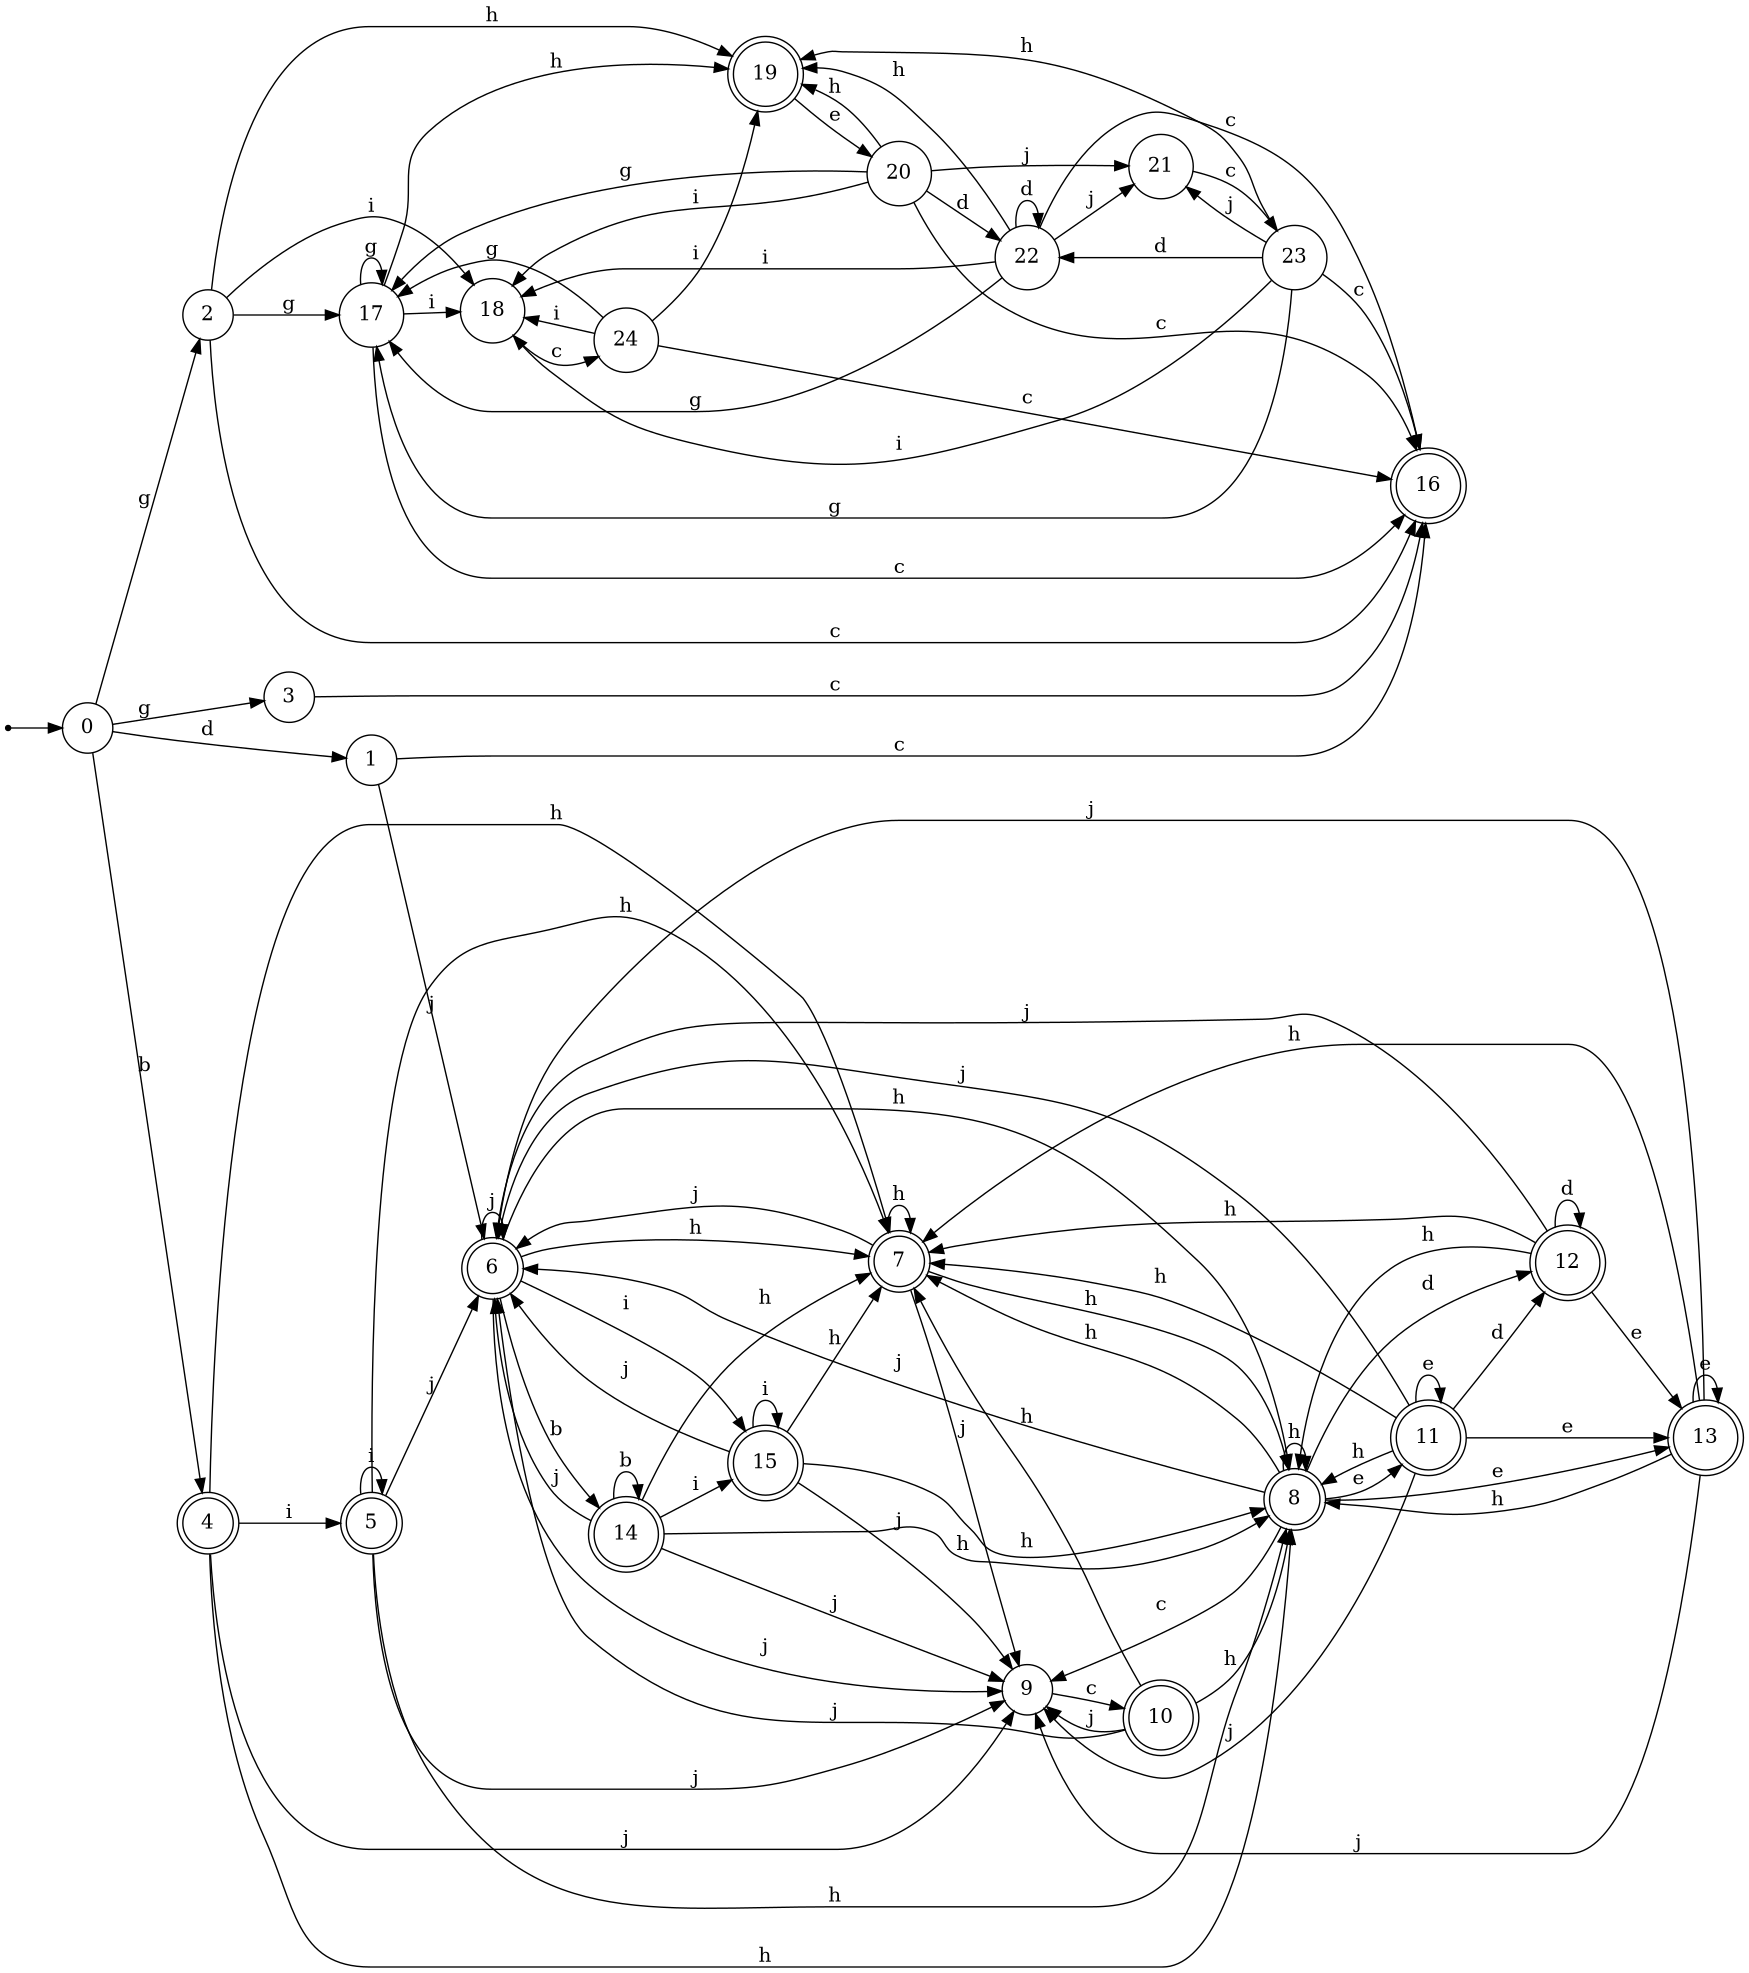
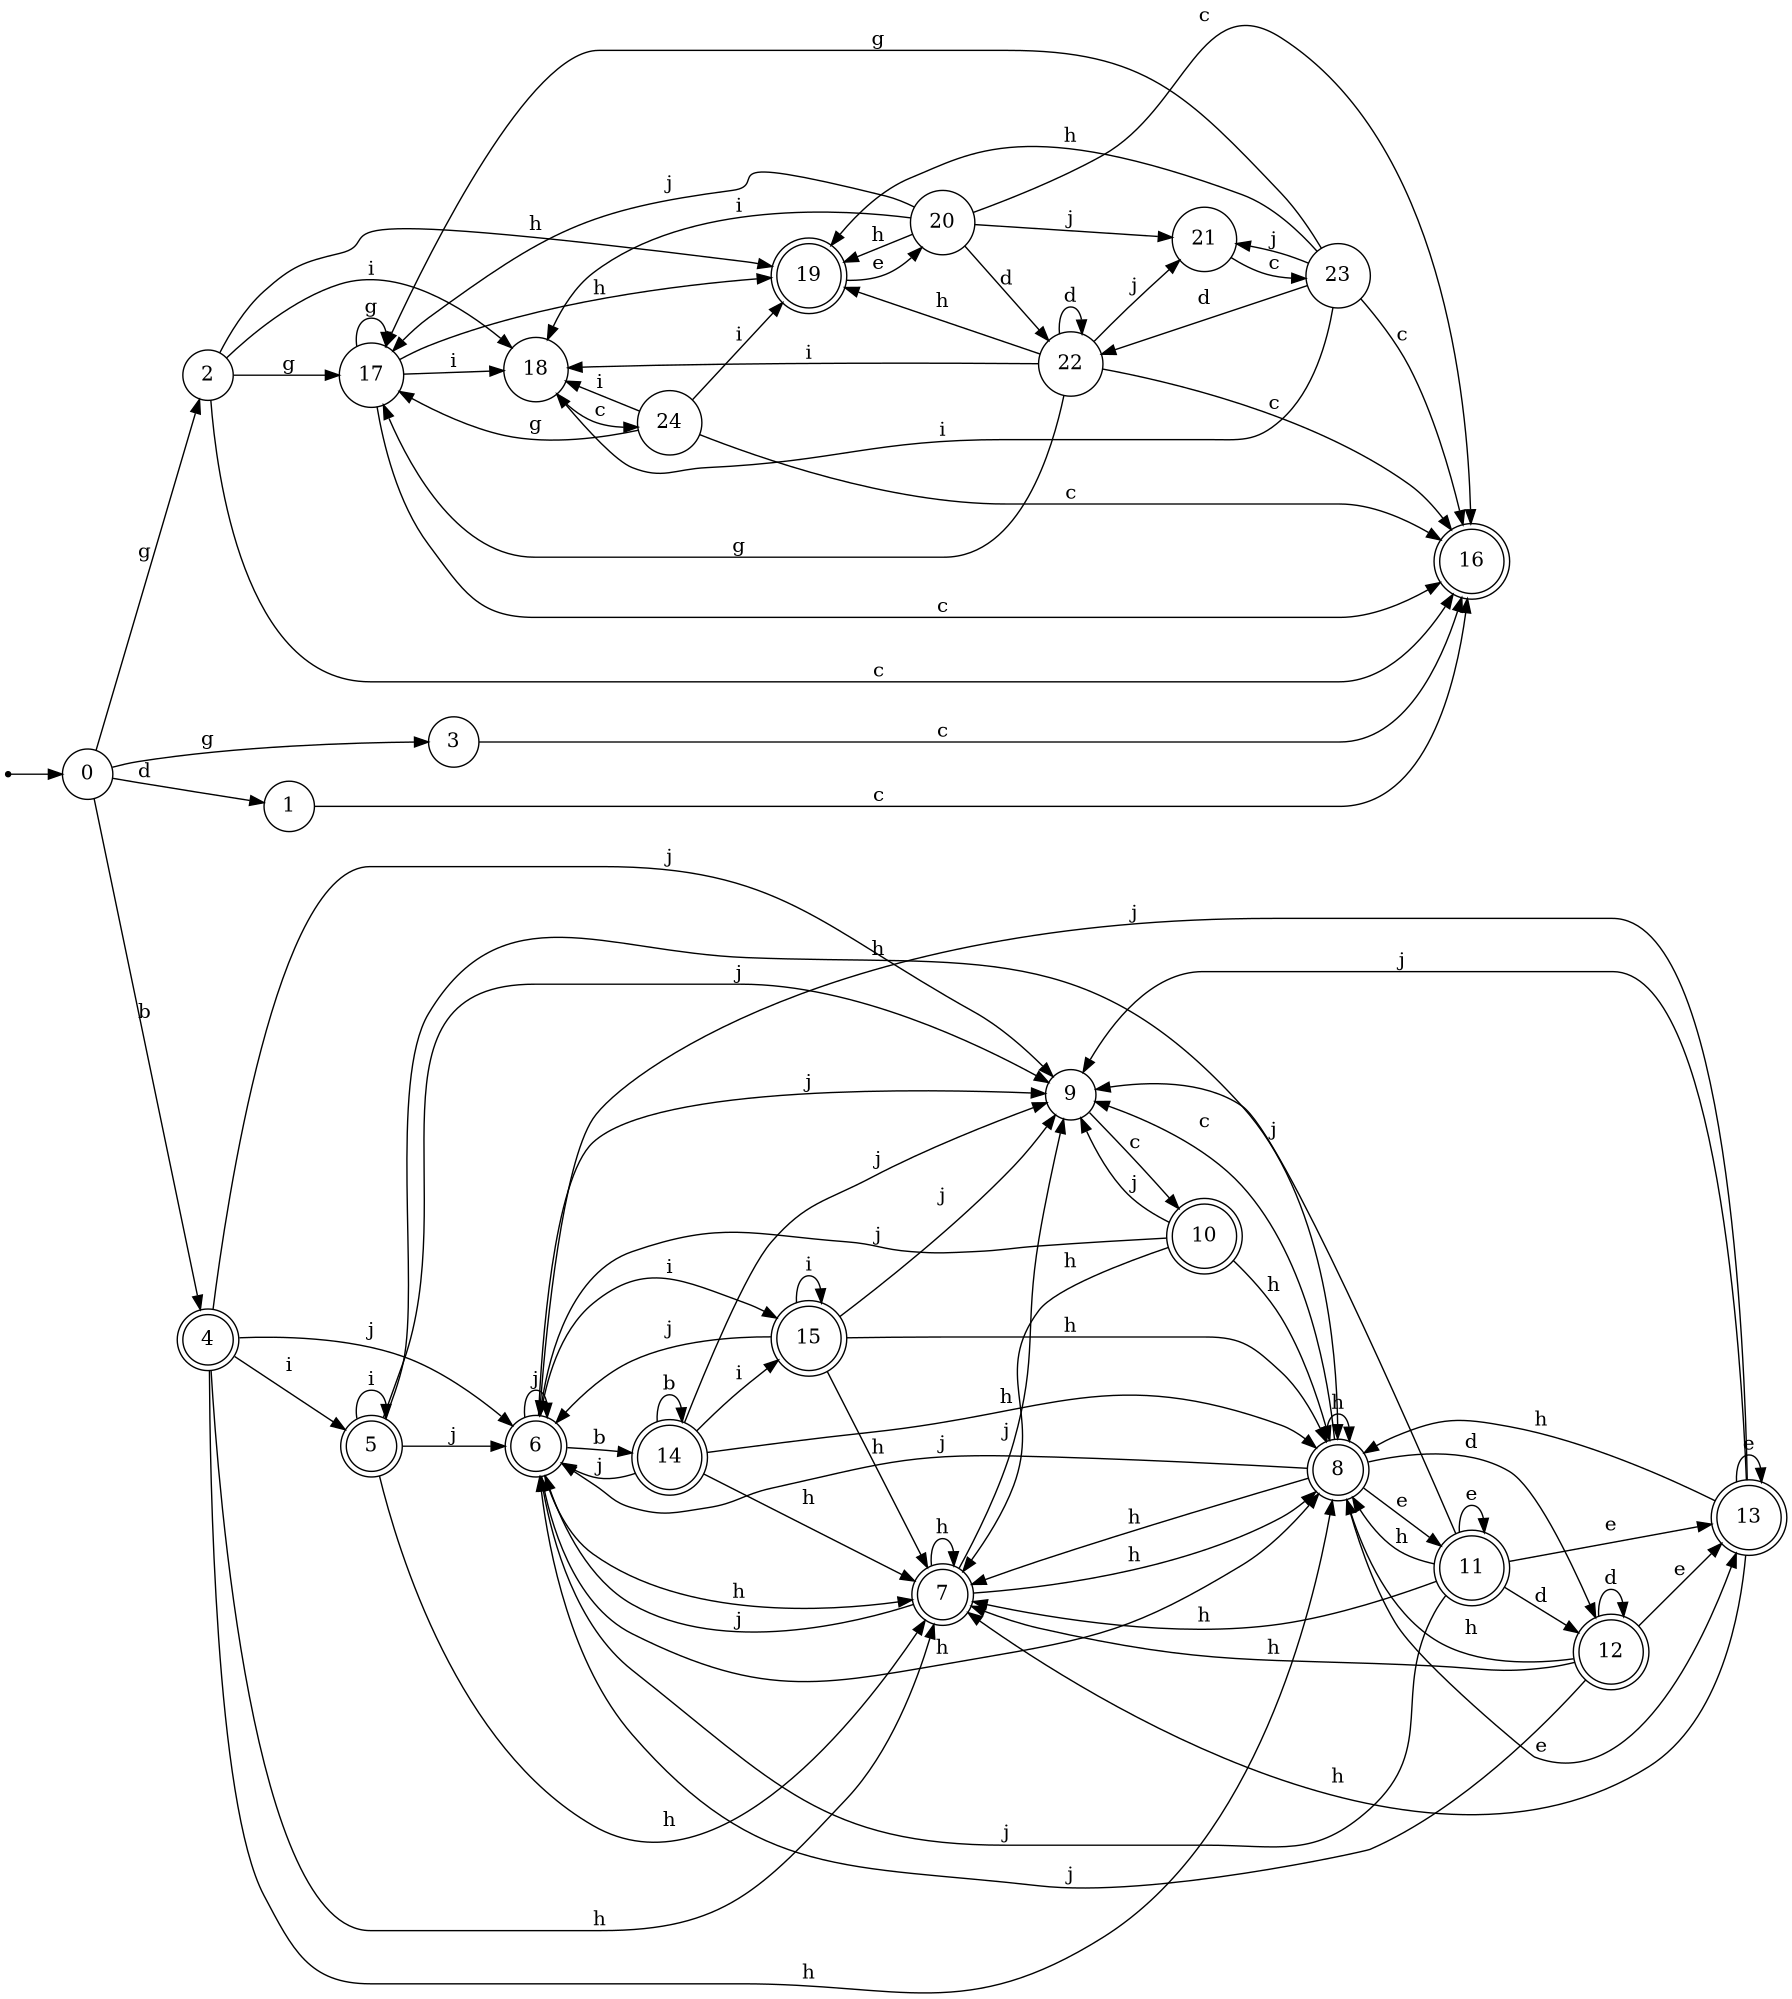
(626, 172) -> (670, 184)
(432, 1016) -> (379, 1349)
